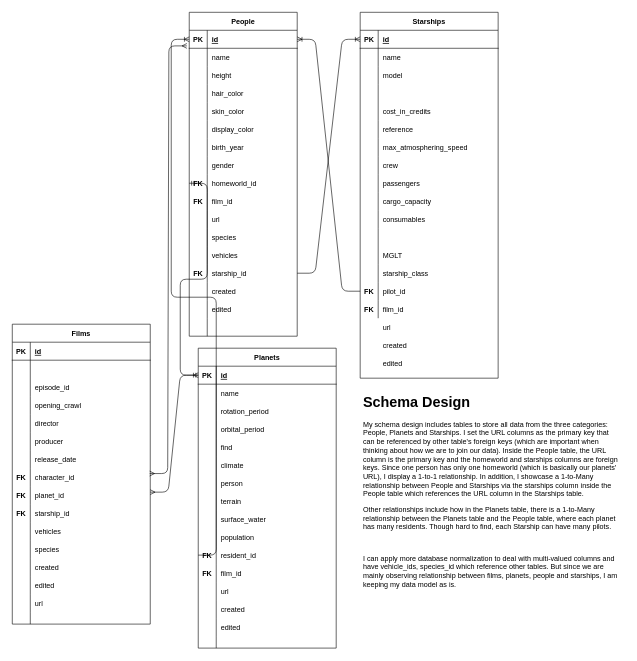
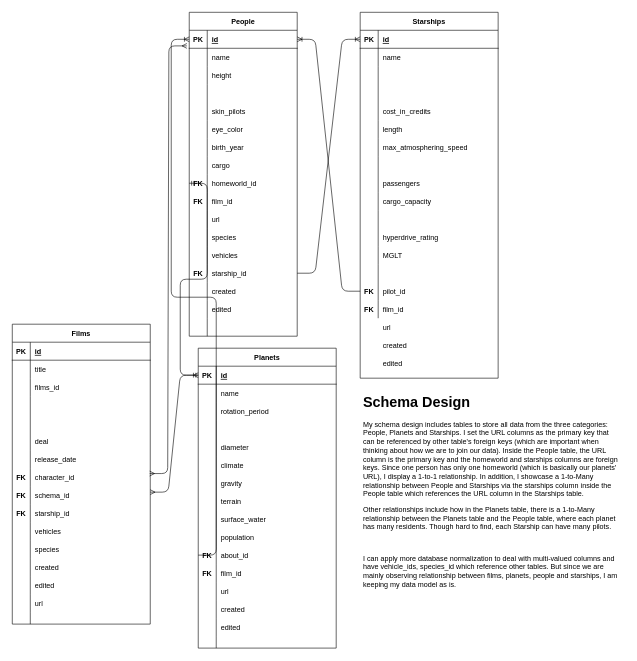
(438, 75) -> none
(252, 93) -> none
(230, 112) -> (231, 112)
(235, 130) -> (229, 130)
(401, 130) -> (394, 130)
(438, 165) -> none
(224, 166) -> (222, 166)
(438, 219) -> none
none -> (438, 237)
(438, 273) -> none
none -> (90, 369)
(53, 388) -> (48, 388)
(90, 405) -> none
(90, 423) -> none
(276, 429) -> none
(51, 442) -> (42, 442)
(228, 448) -> (236, 448)
(233, 484) -> (234, 484)
(51, 496) -> (52, 496)
(241, 556) -> (236, 556)
